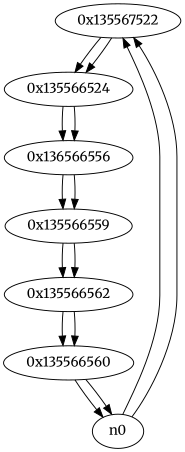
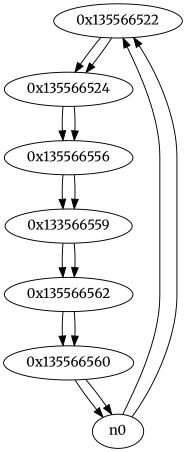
(118, 21) -> (118, 21)
(69, 158) -> (69, 158)
(69, 226) -> (69, 226)
